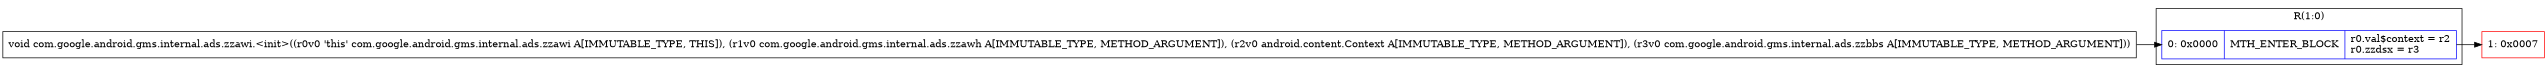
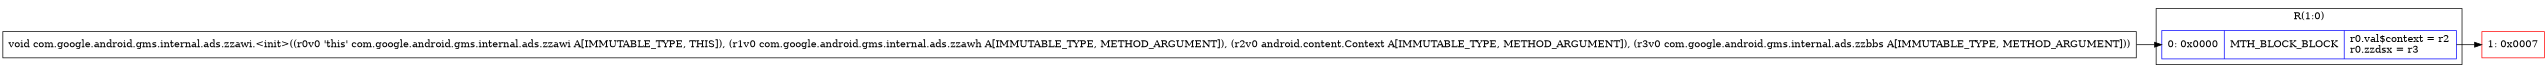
(2285, 44) -> (2284, 44)
